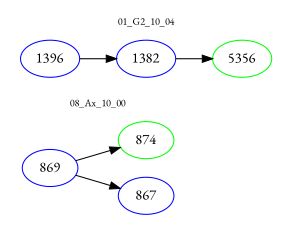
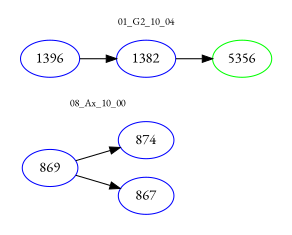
(146, 140) -> (146, 140)
